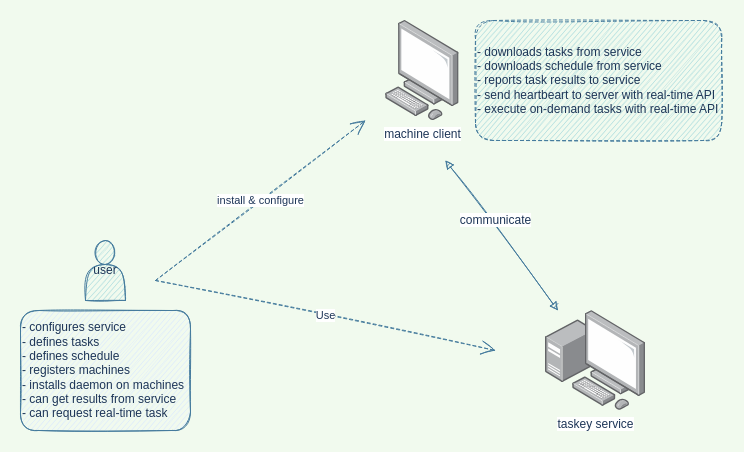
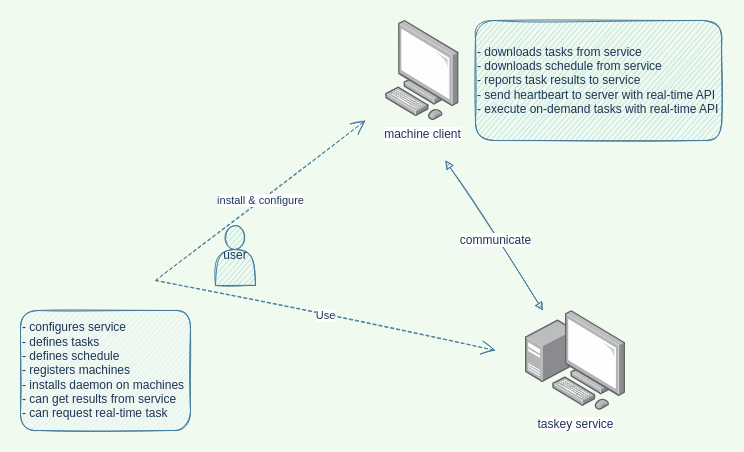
(599, 81) -> (599, 81)
(496, 221) -> (496, 241)
(106, 271) -> (236, 256)
(596, 361) -> (576, 361)
